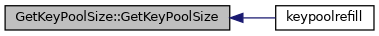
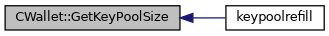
(117, 18) -> (93, 18)
